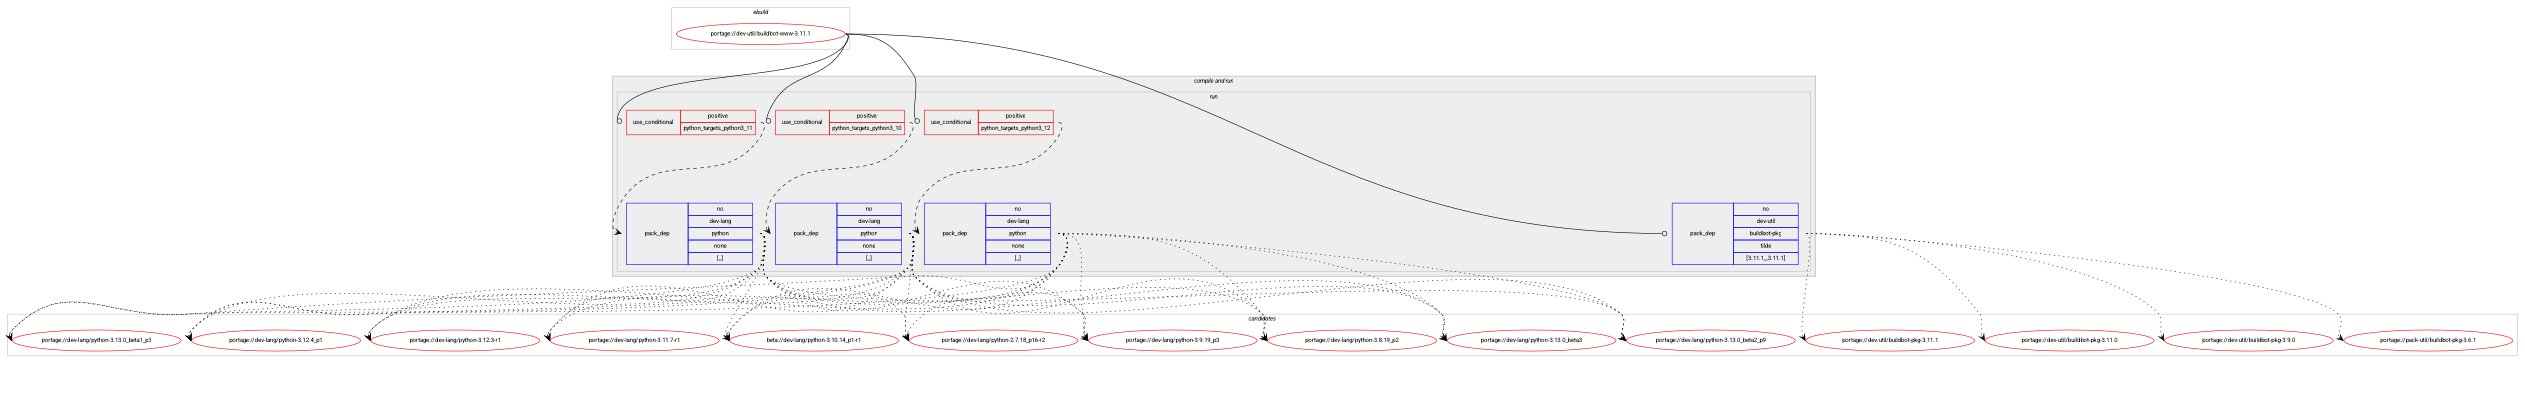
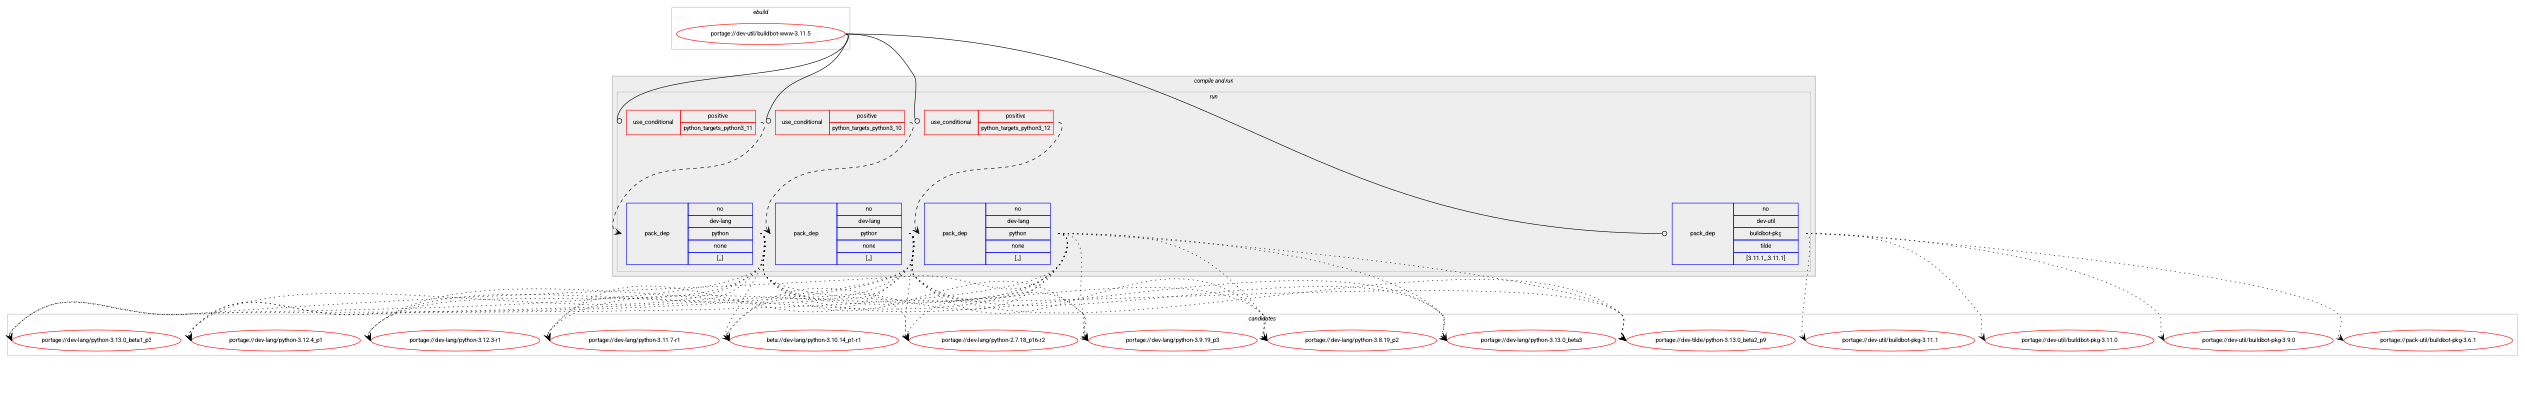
(761, 34) -> (761, 34)
(1711, 341) -> (1711, 341)
